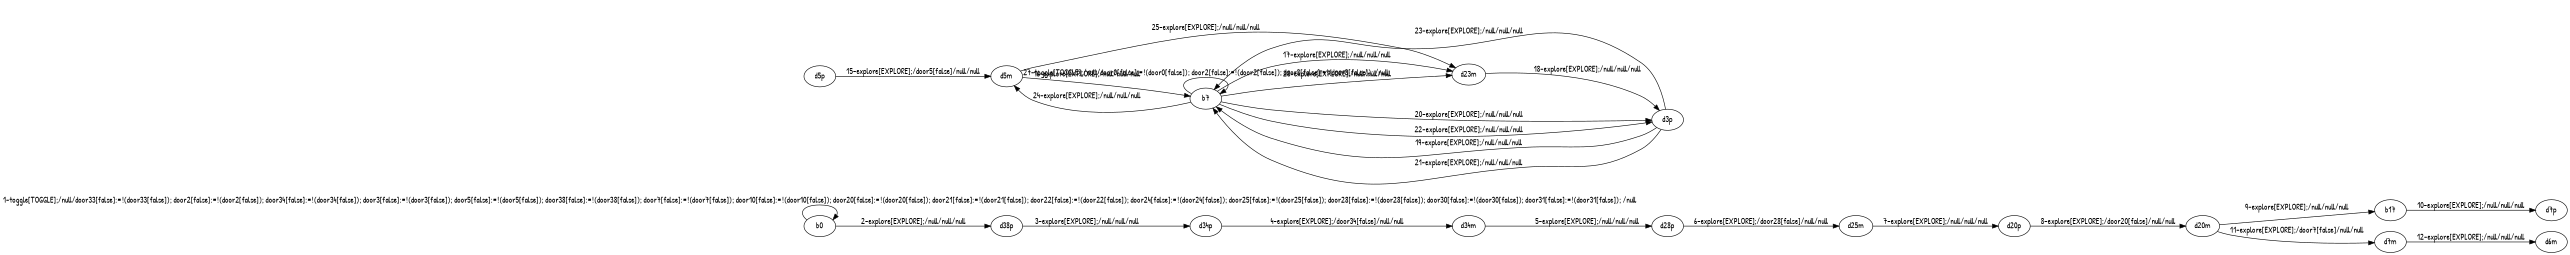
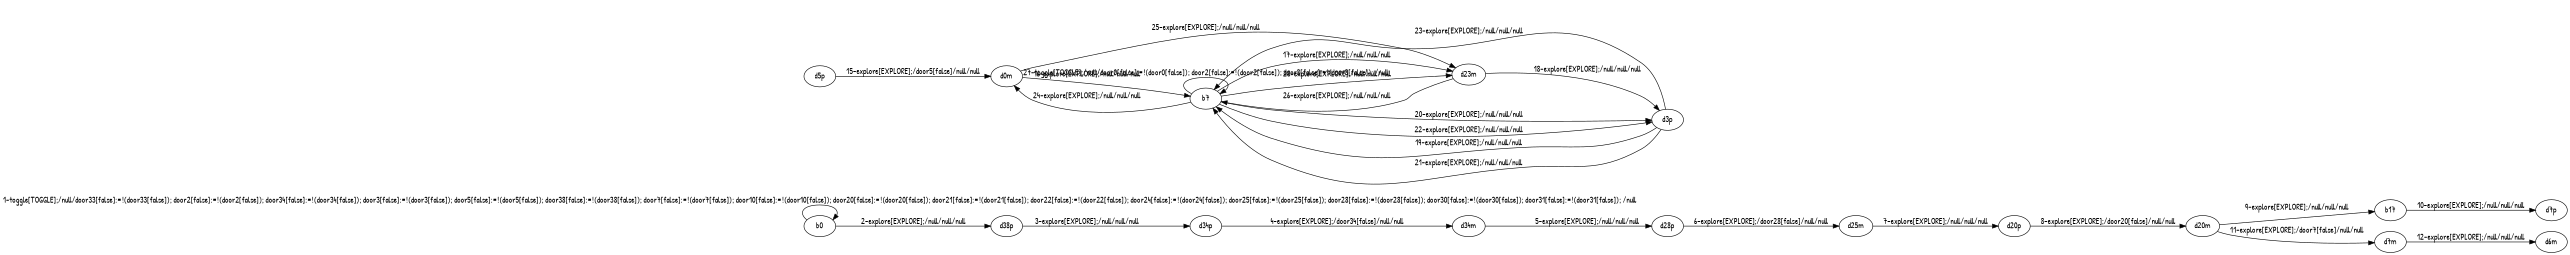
(1007, 76) -> (1007, 76)
none -> (1343, 110)
